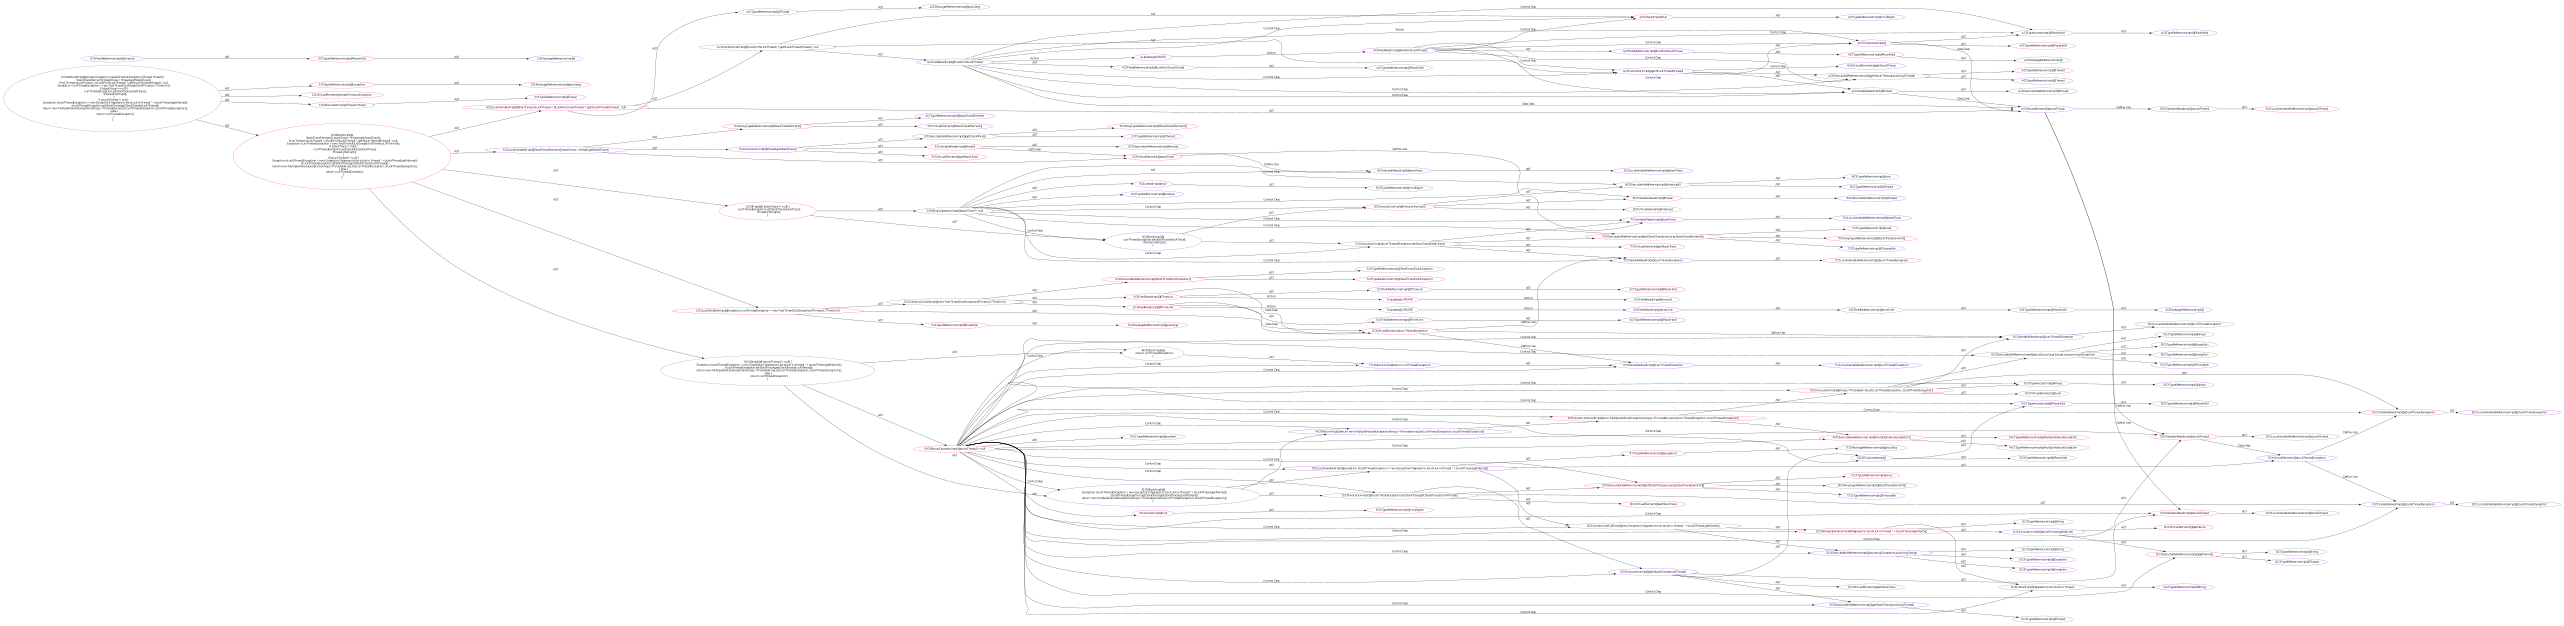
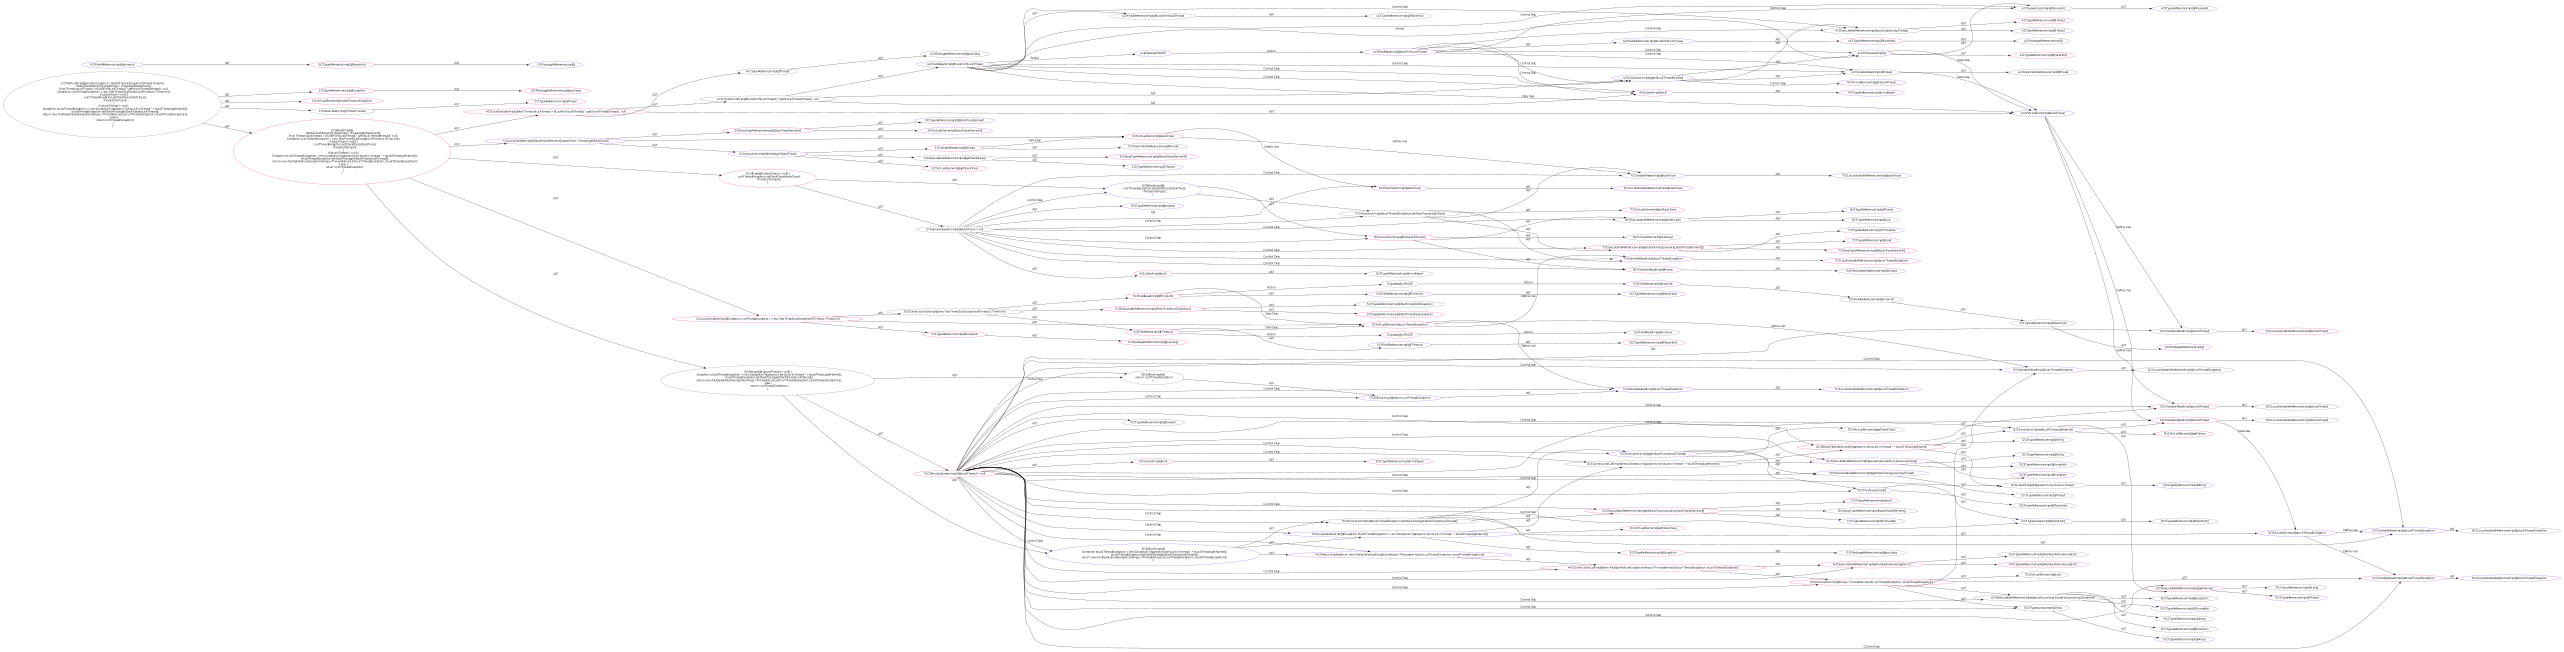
(1872, 76) -> (1872, 31)
(1400, 171) -> (1400, 188)
none -> (1562, 358)
none -> (1508, 422)
